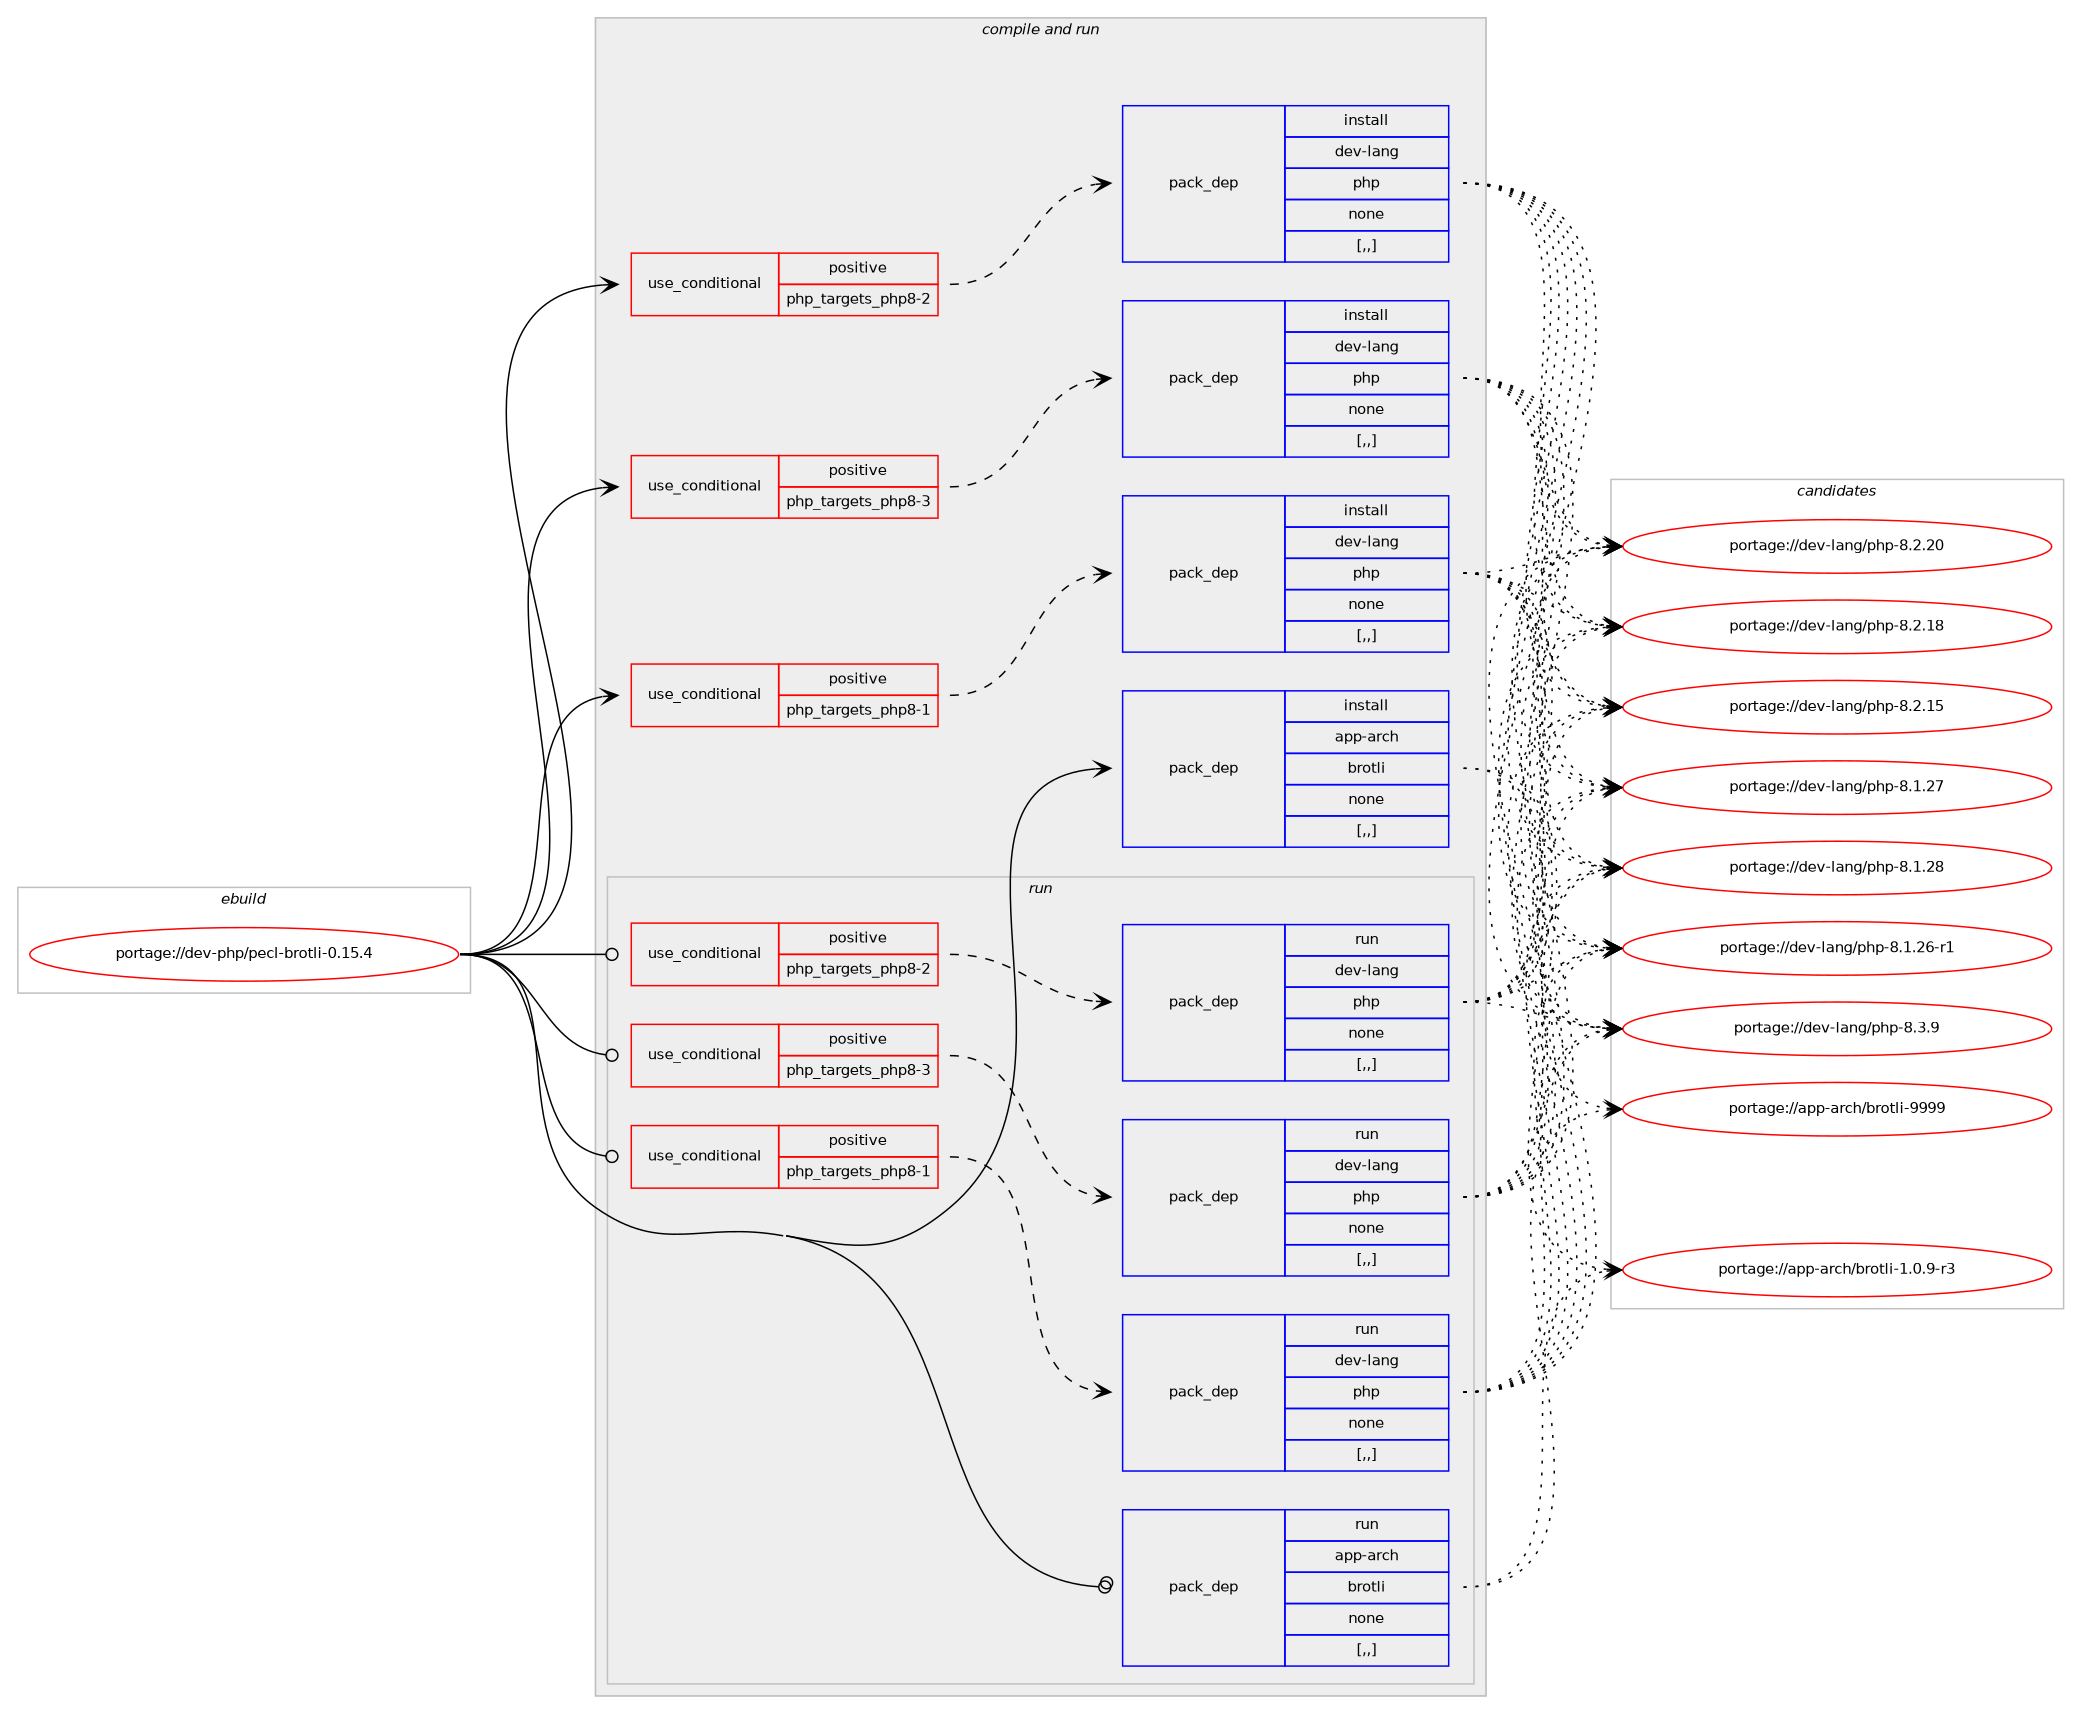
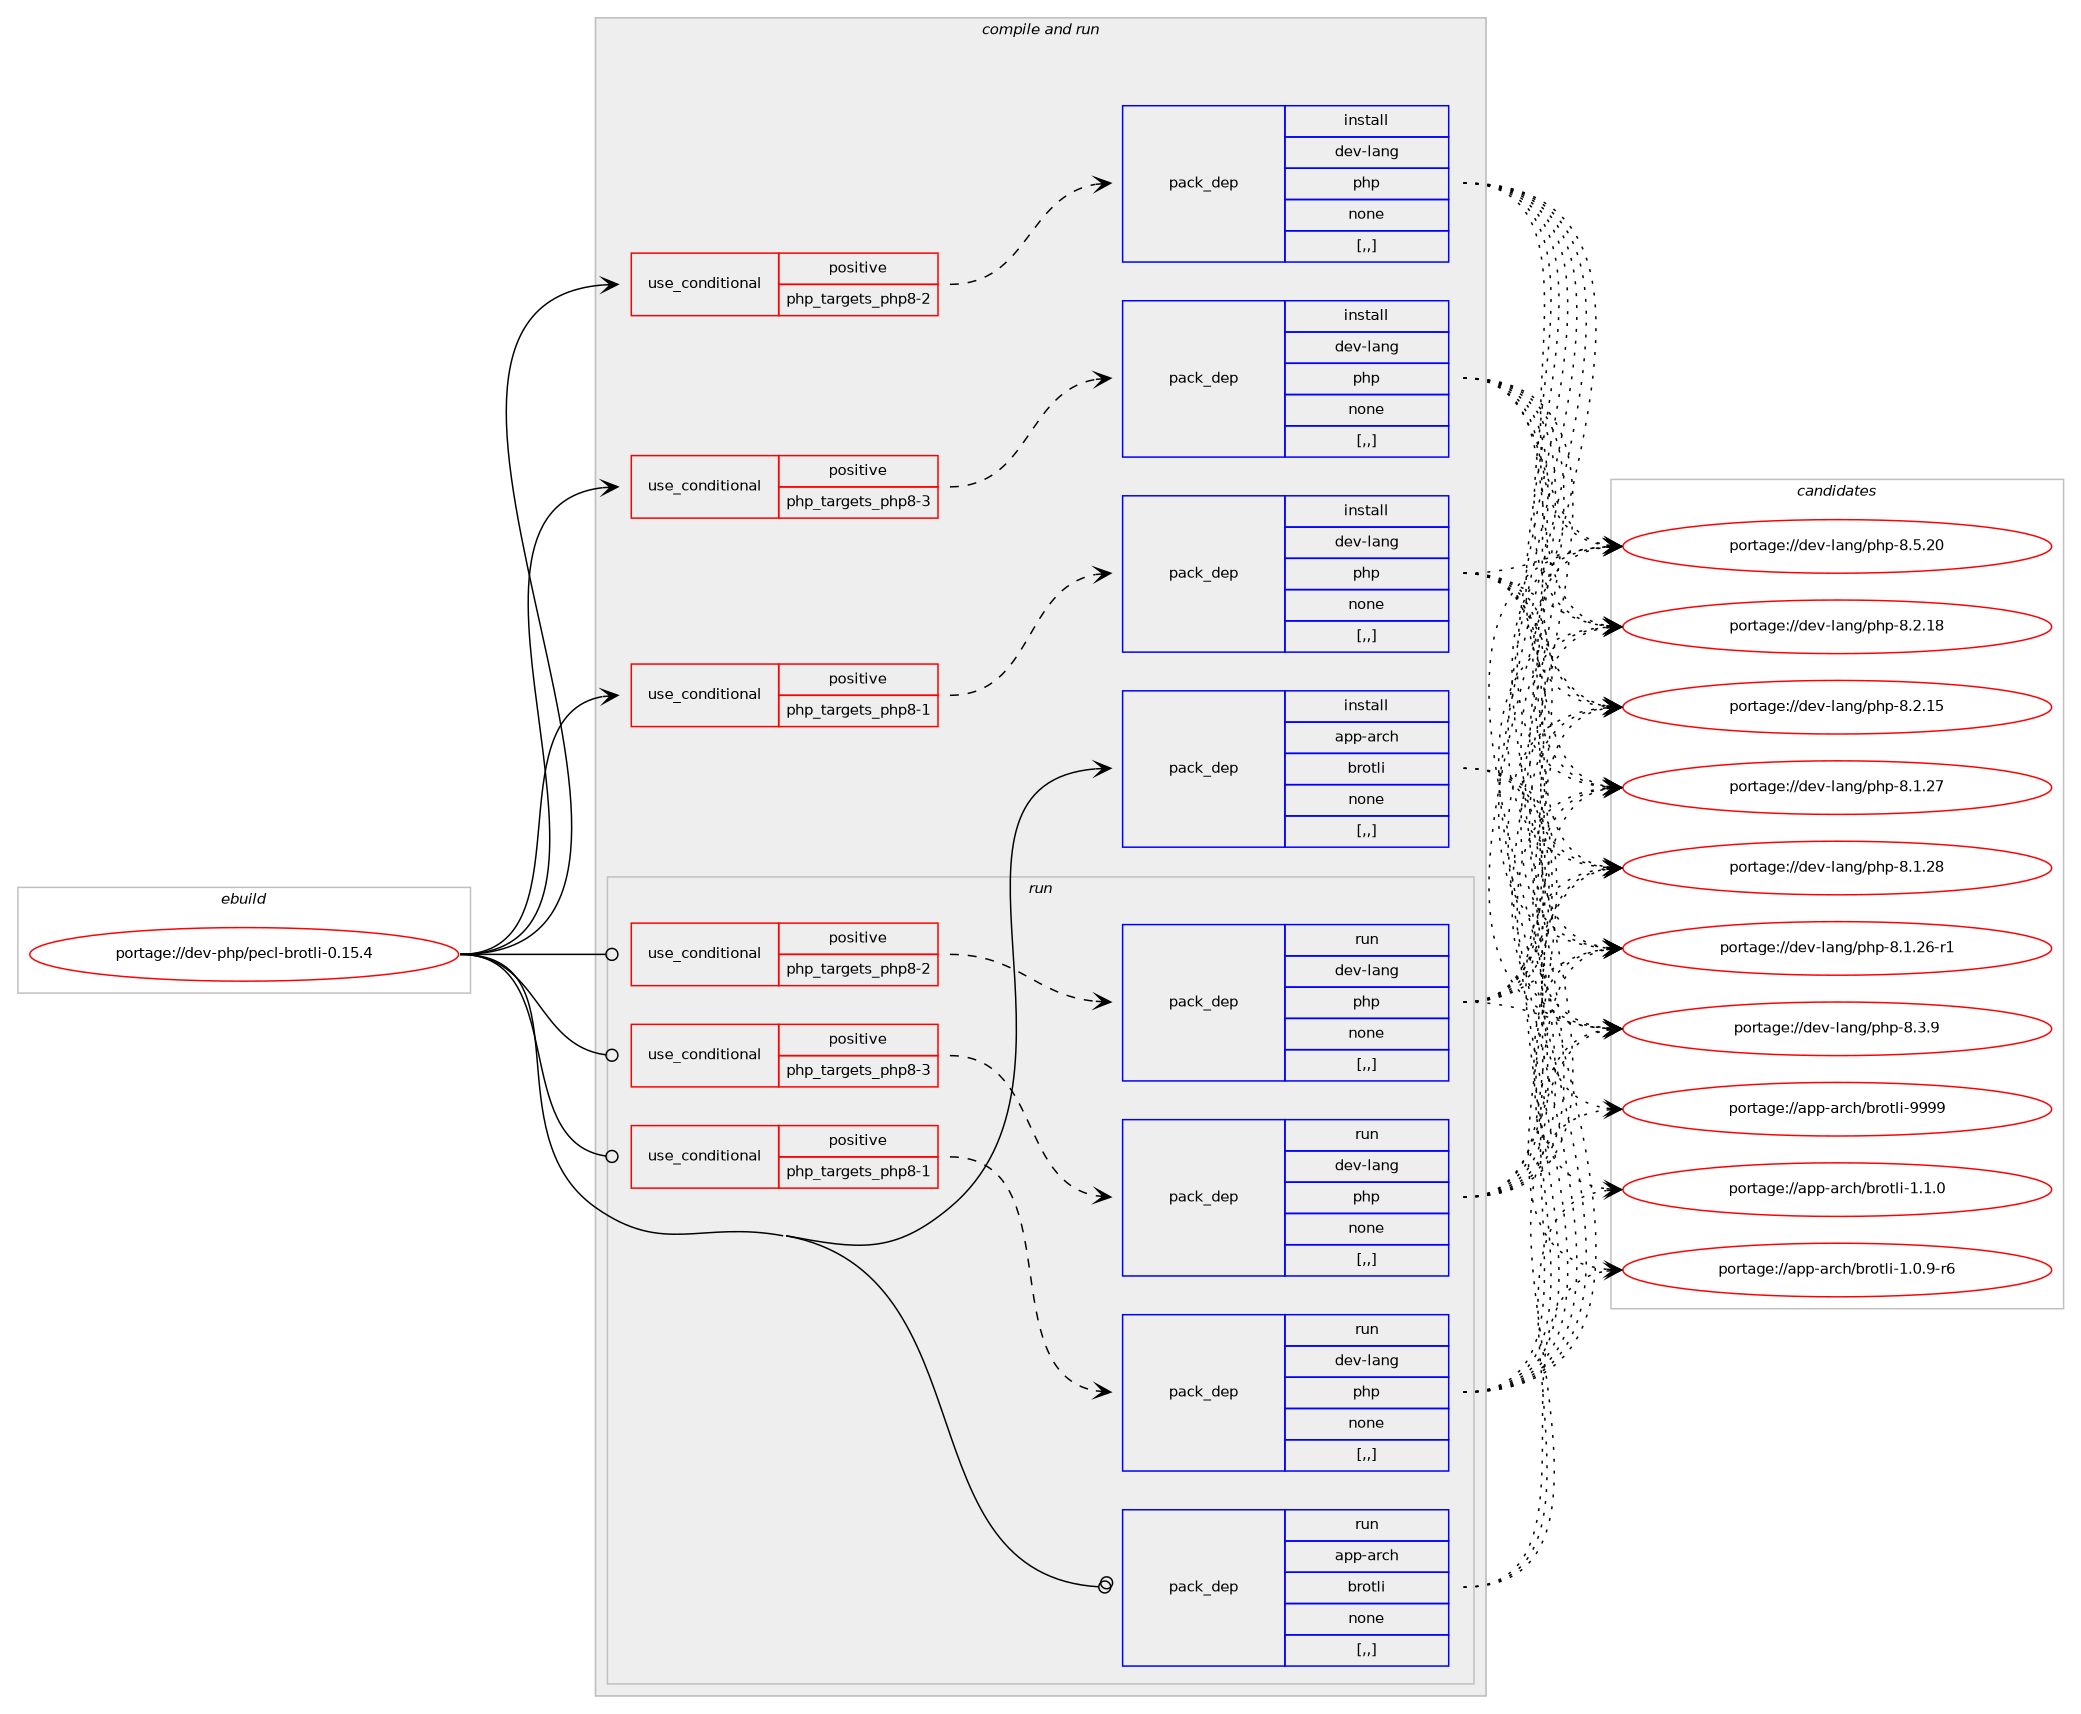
(1837, 546) -> (1837, 546)
none -> (1837, 1190)
(1837, 1270) -> (1837, 1270)
